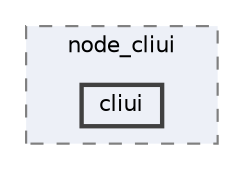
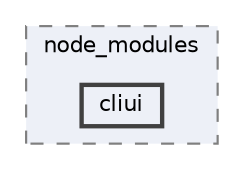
(122, 47) -> (122, 47)
